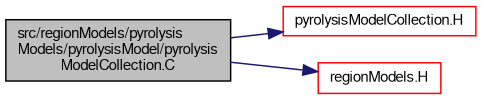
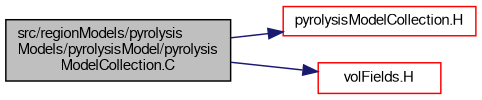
(380, 78) -> (380, 78)
